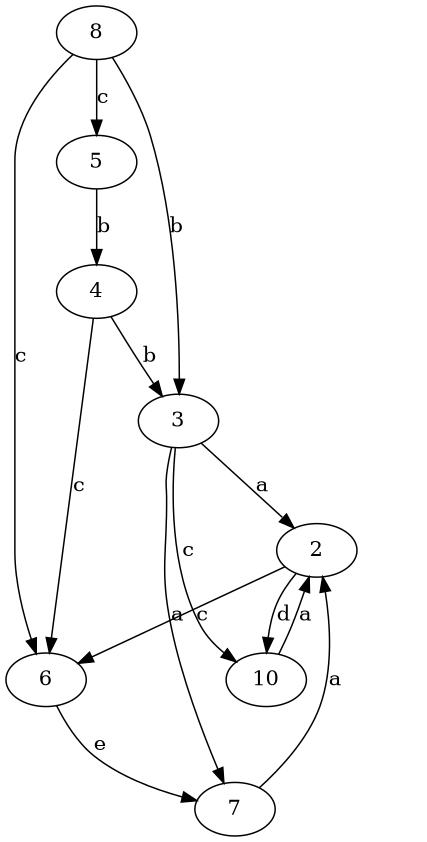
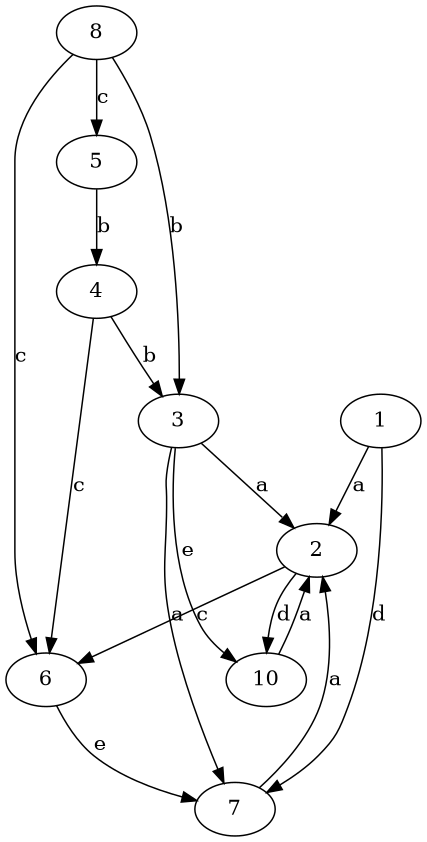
none -> (381, 421)
(188, 550) -> (188, 550)
